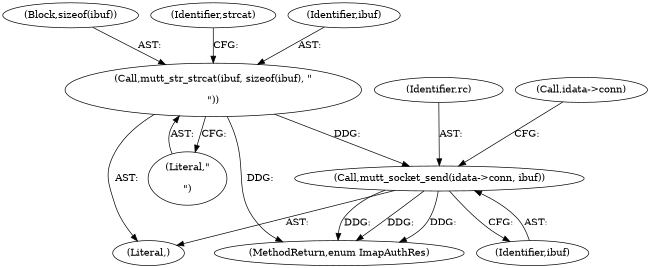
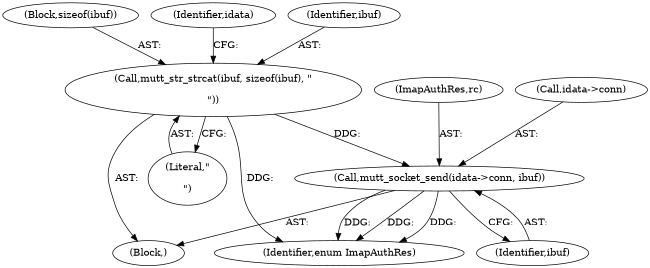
(213, 15) -> (213, 15)
(439, 90) -> (439, 90)
(528, 134) -> (528, 134)
(149, 253) -> (149, 253)
(339, 253) -> (339, 253)
